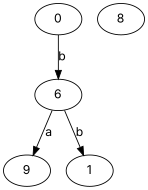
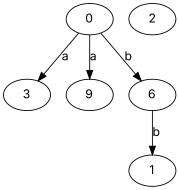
(121, 19) -> (152, 19)
none -> (27, 95)
(44, 129) -> (90, 53)
